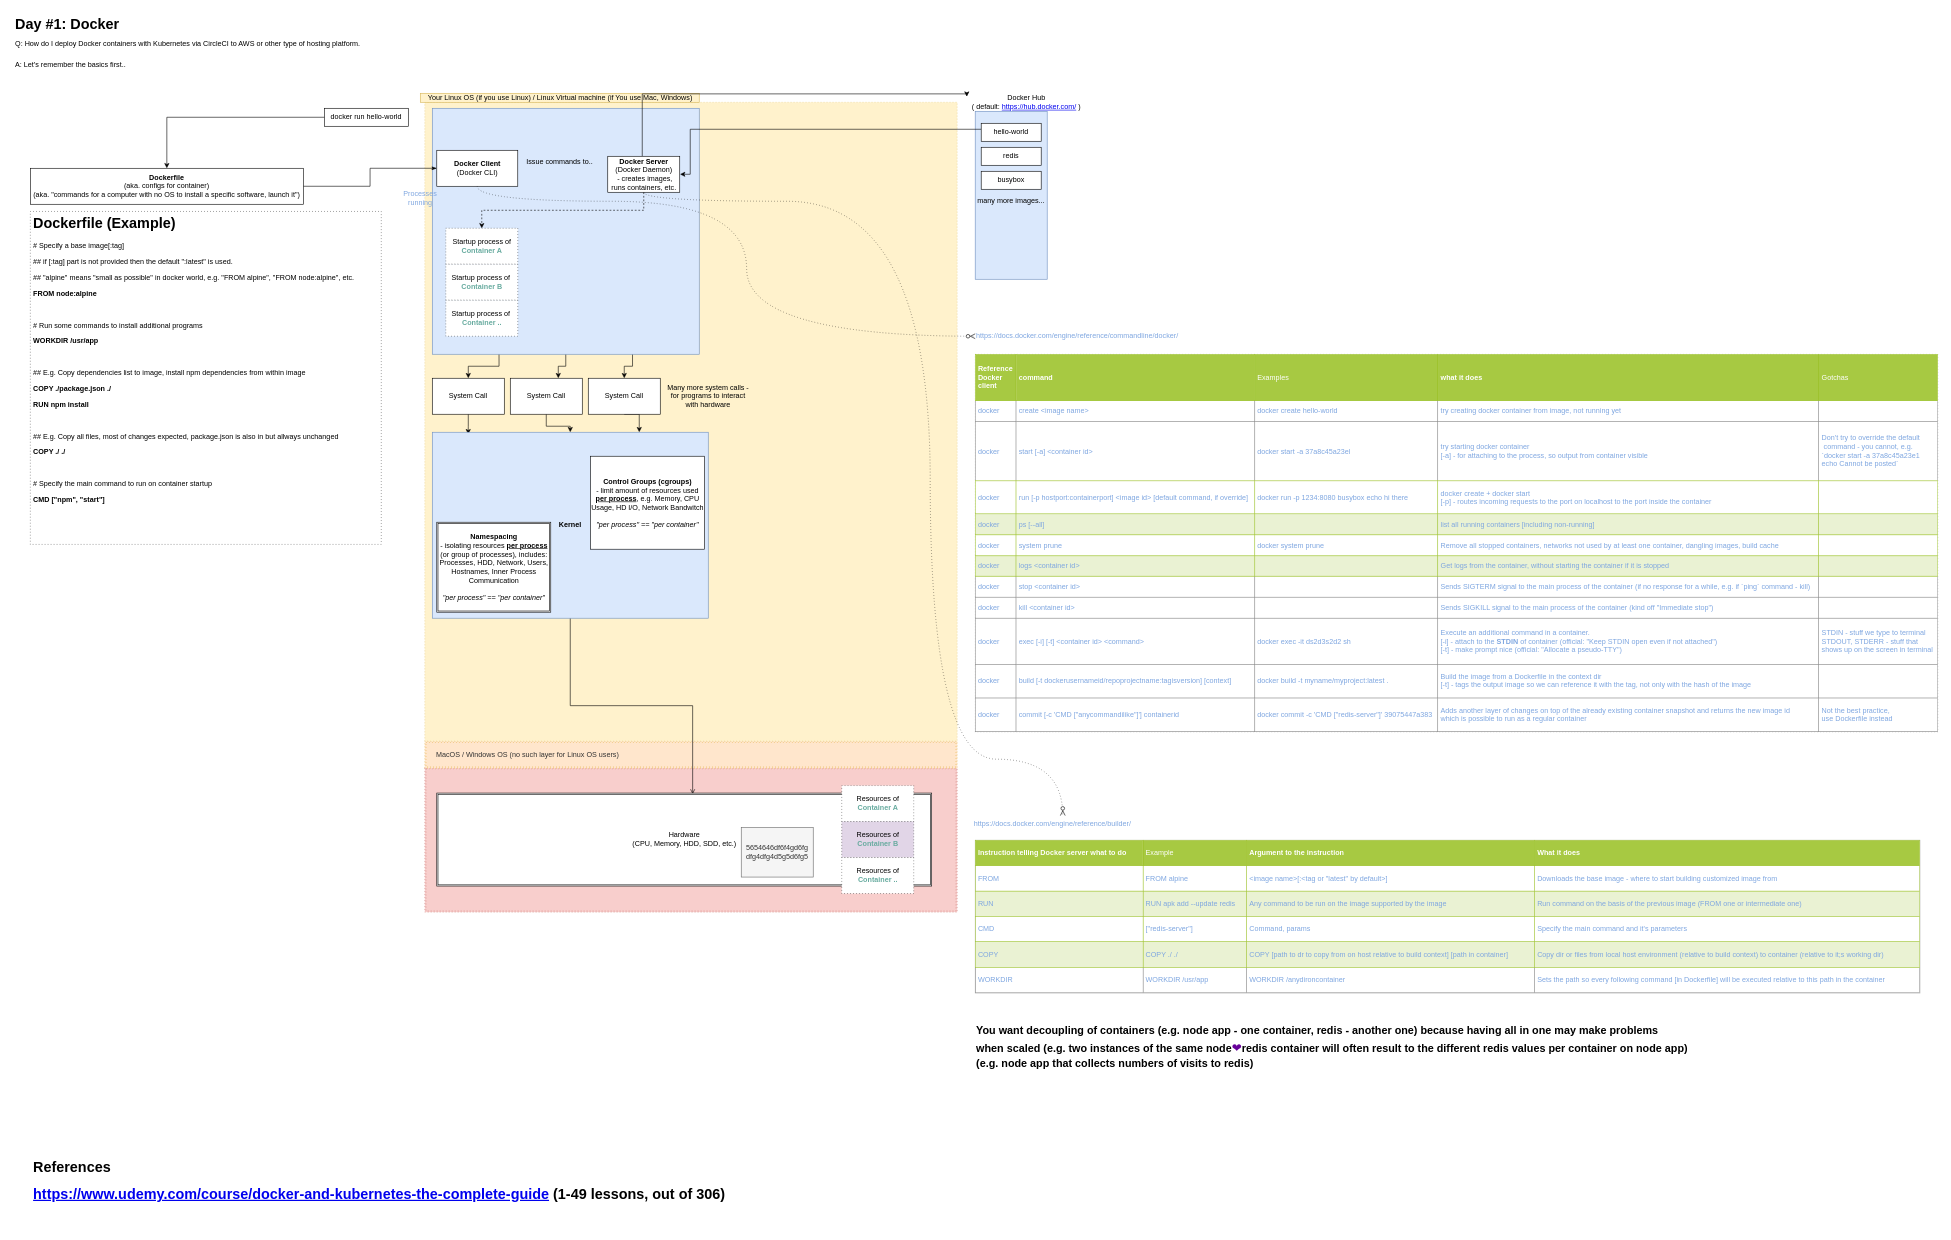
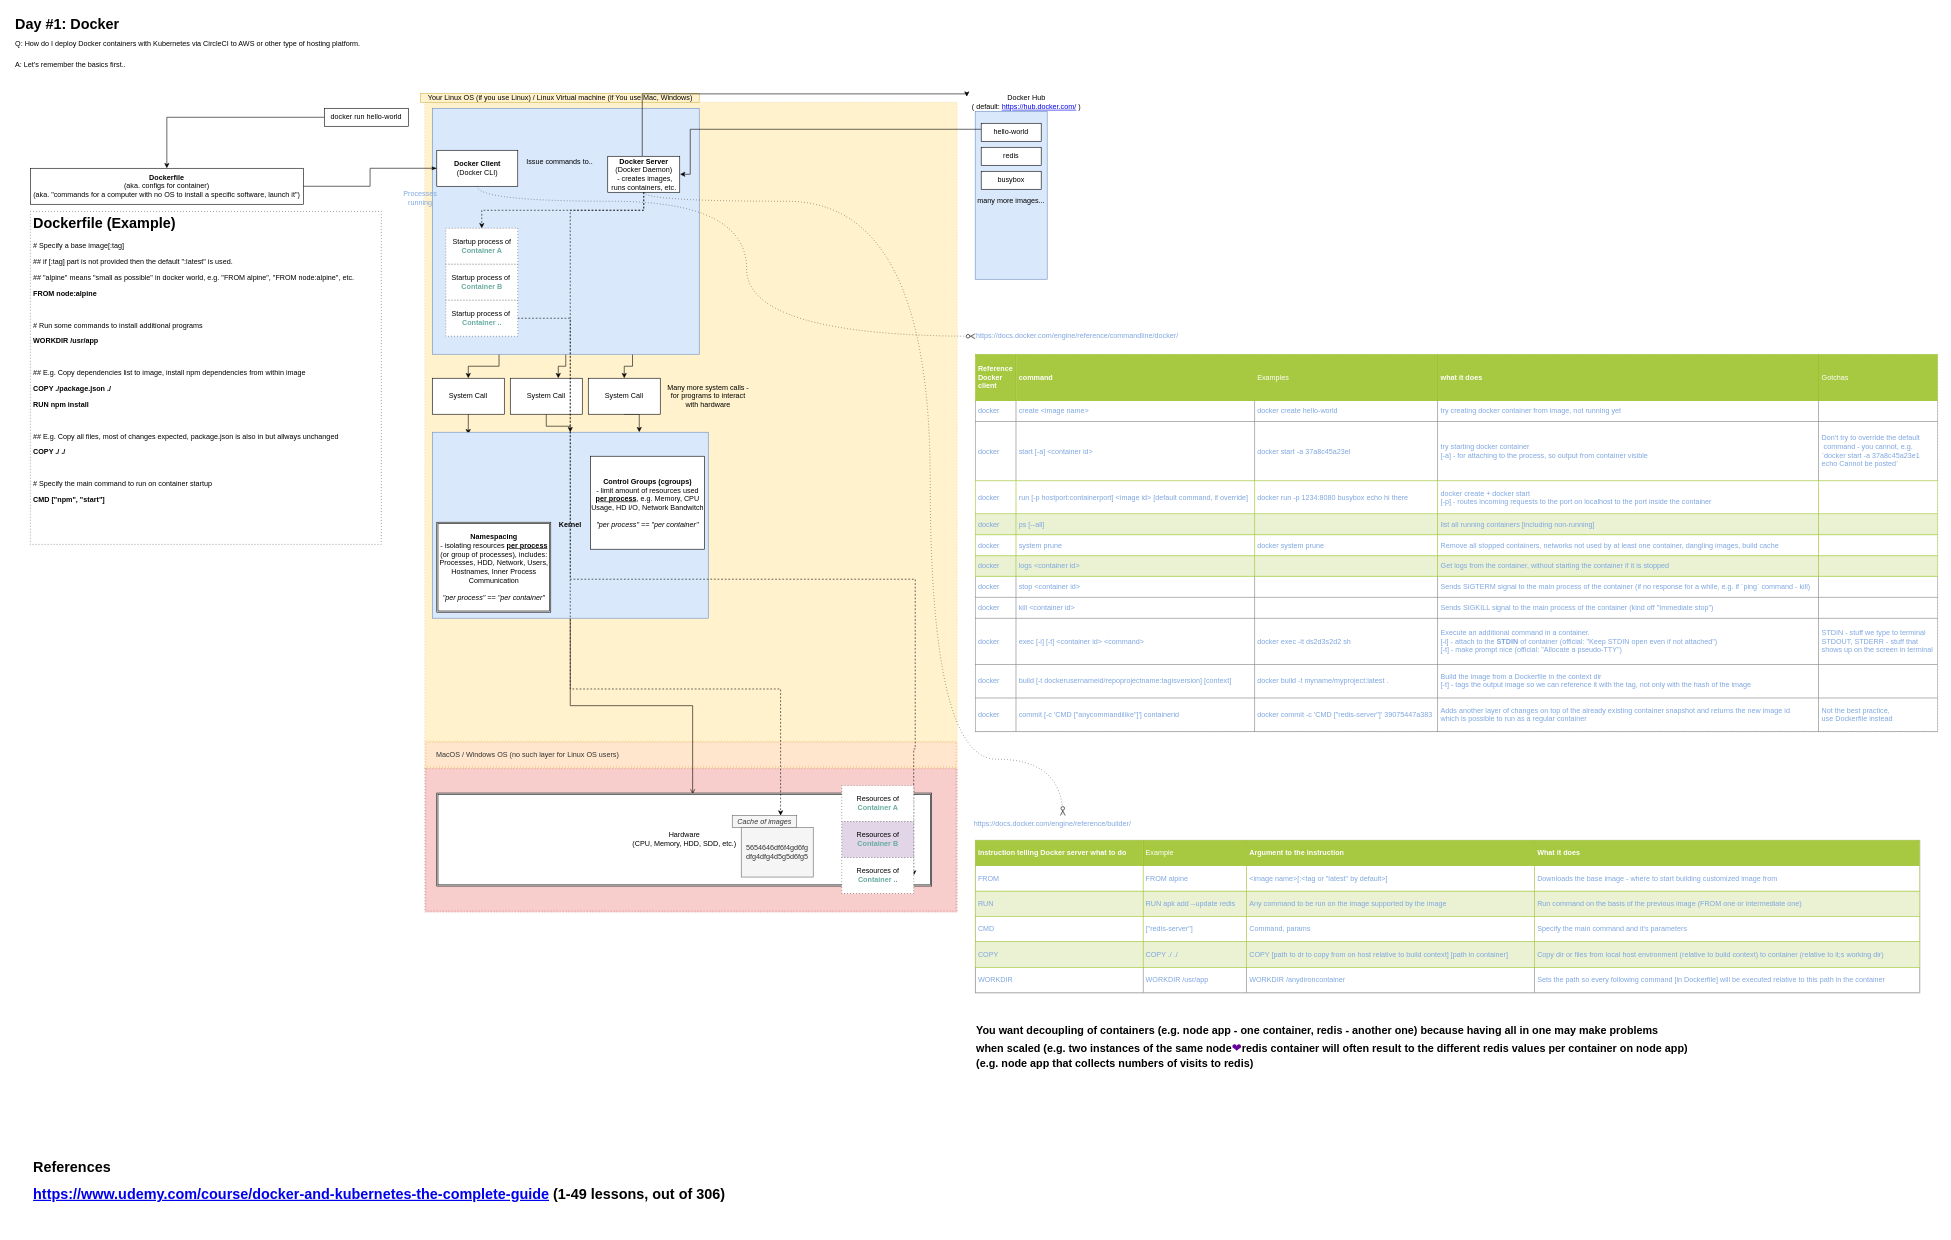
none -> (781, 749)
none -> (914, 764)
none -> (765, 822)
